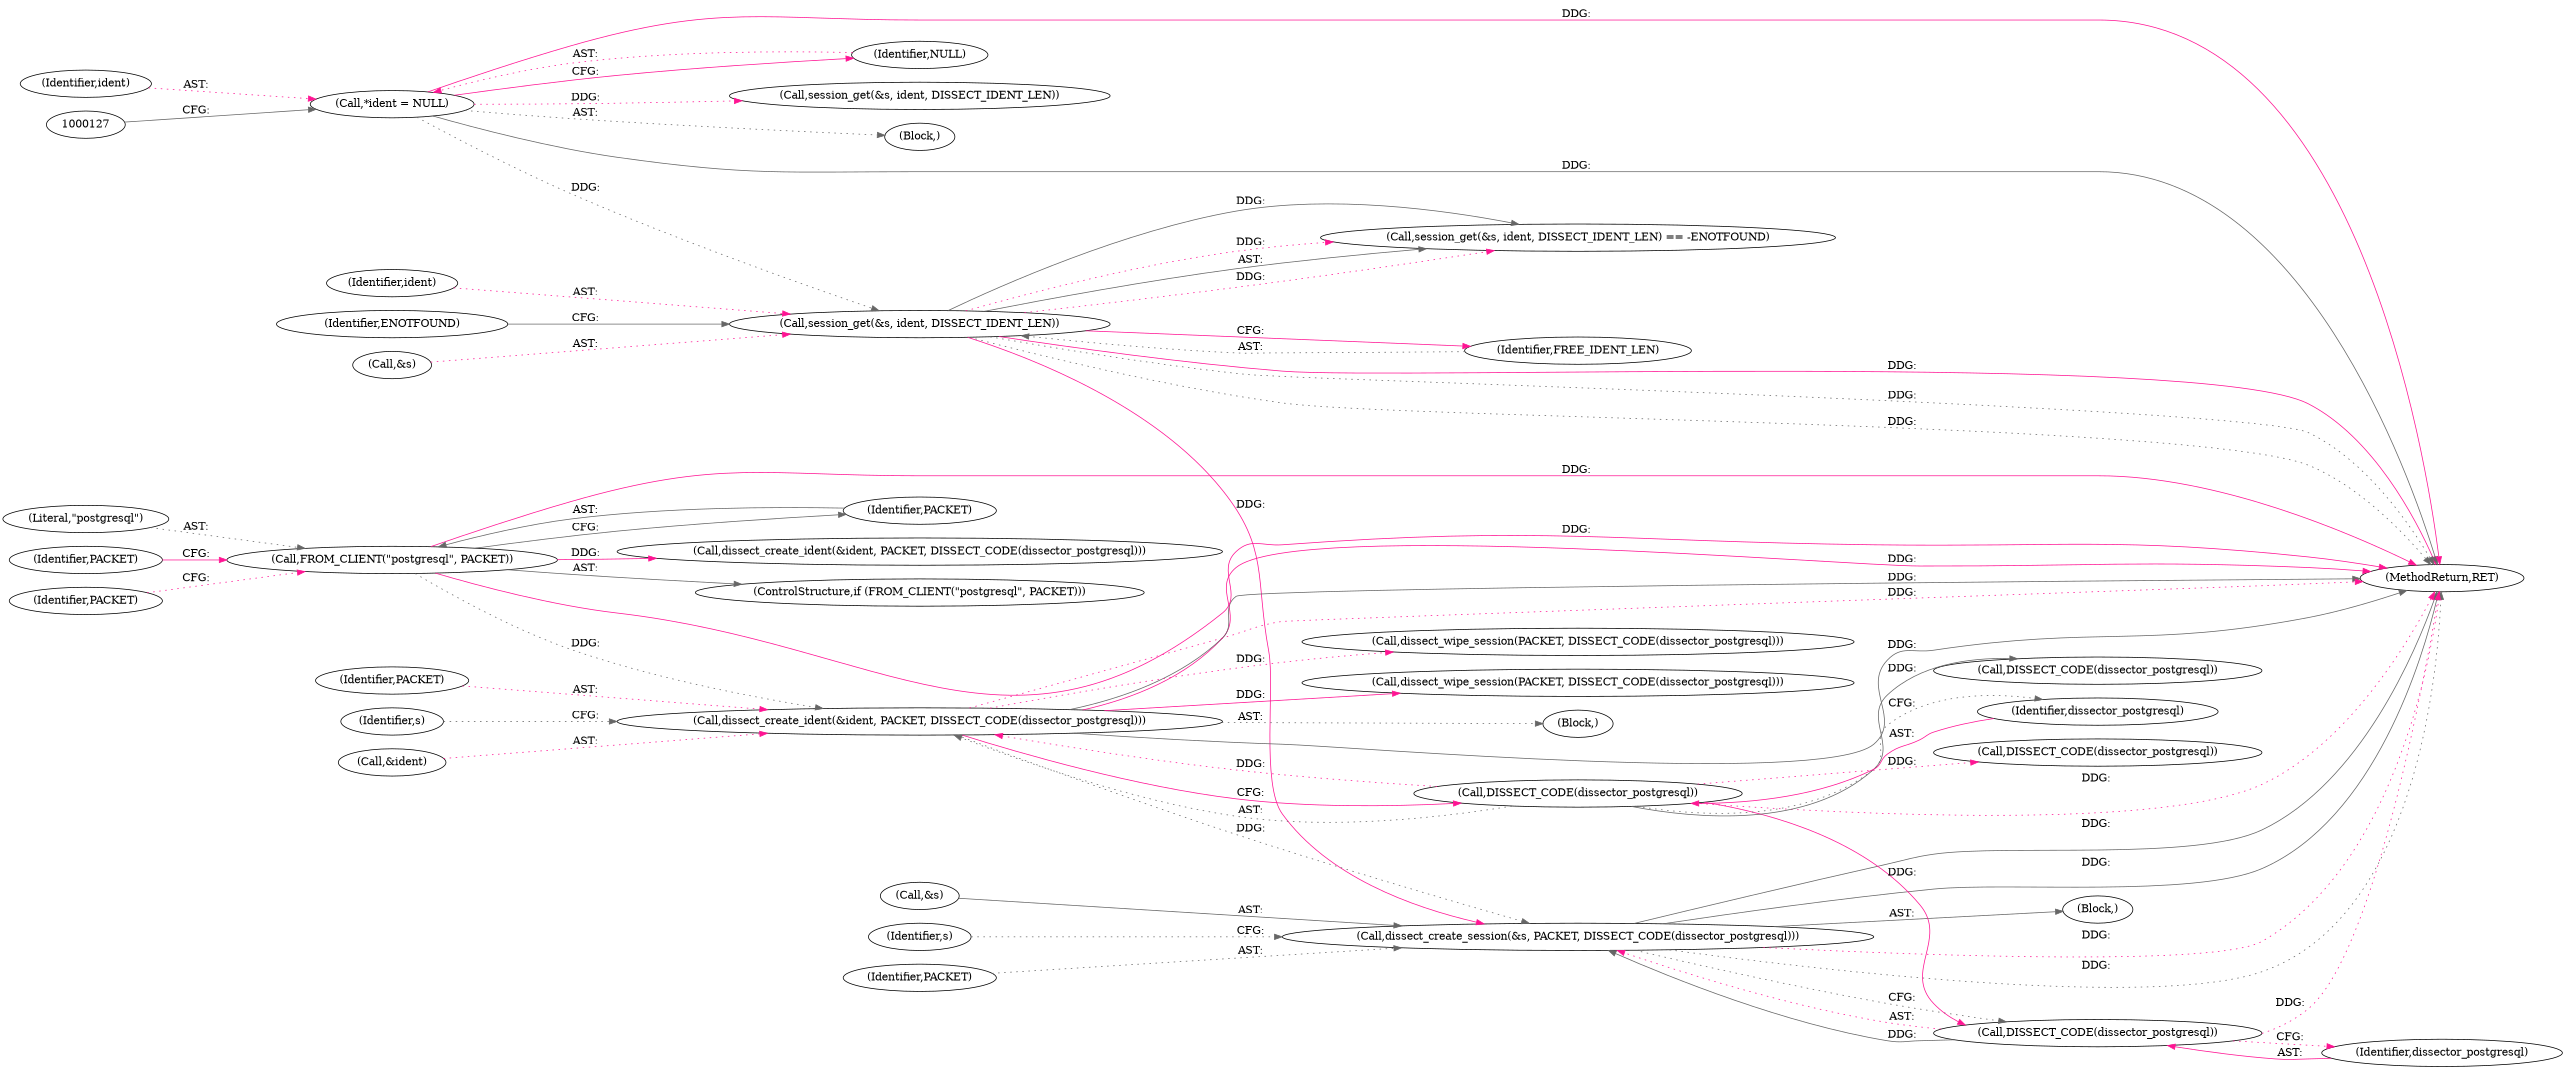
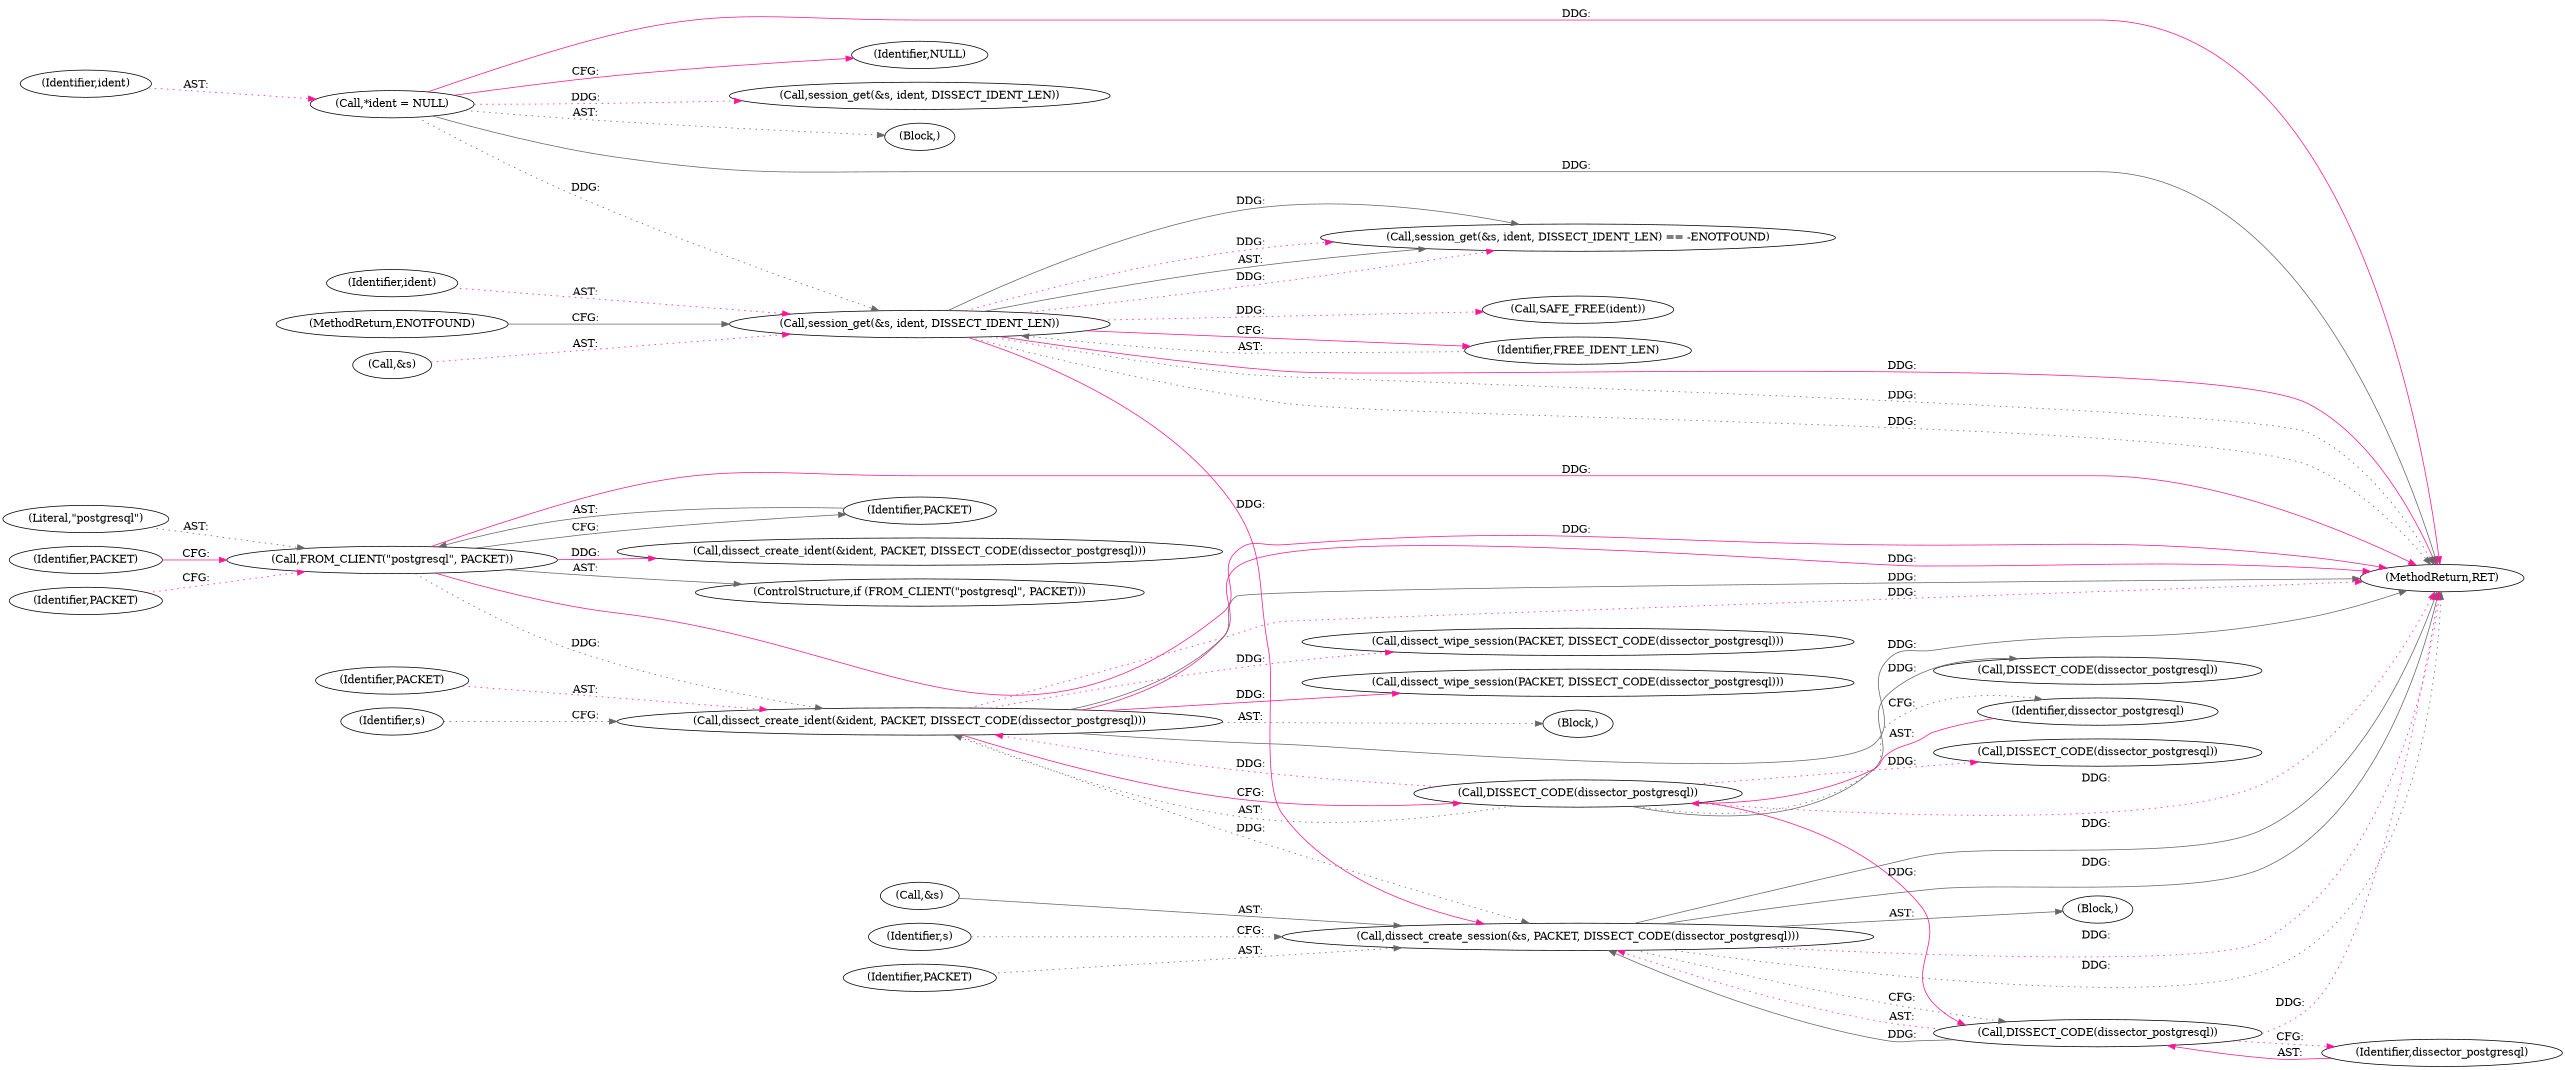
(645, 56) -> none
(86, 125) -> none
none -> (1578, 310)
(392, 324) -> (392, 324)
(392, 762) -> none
